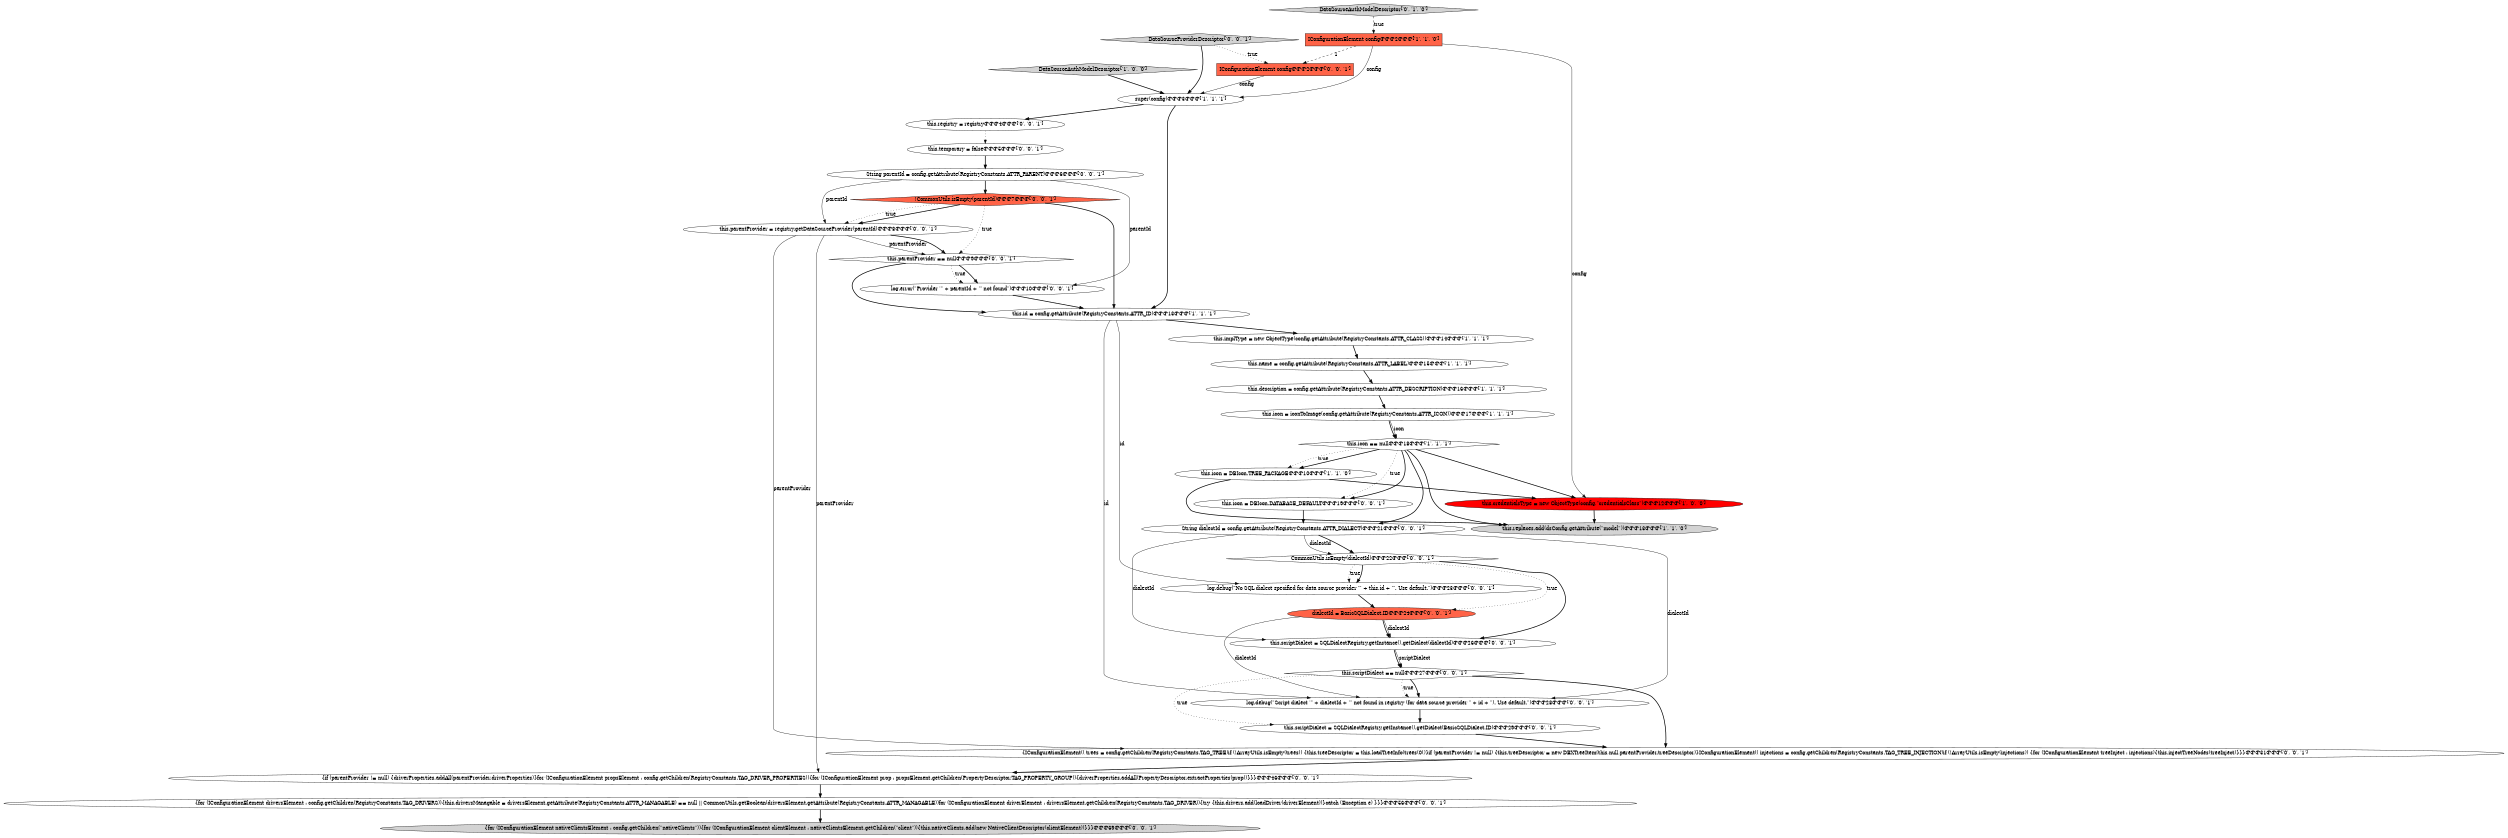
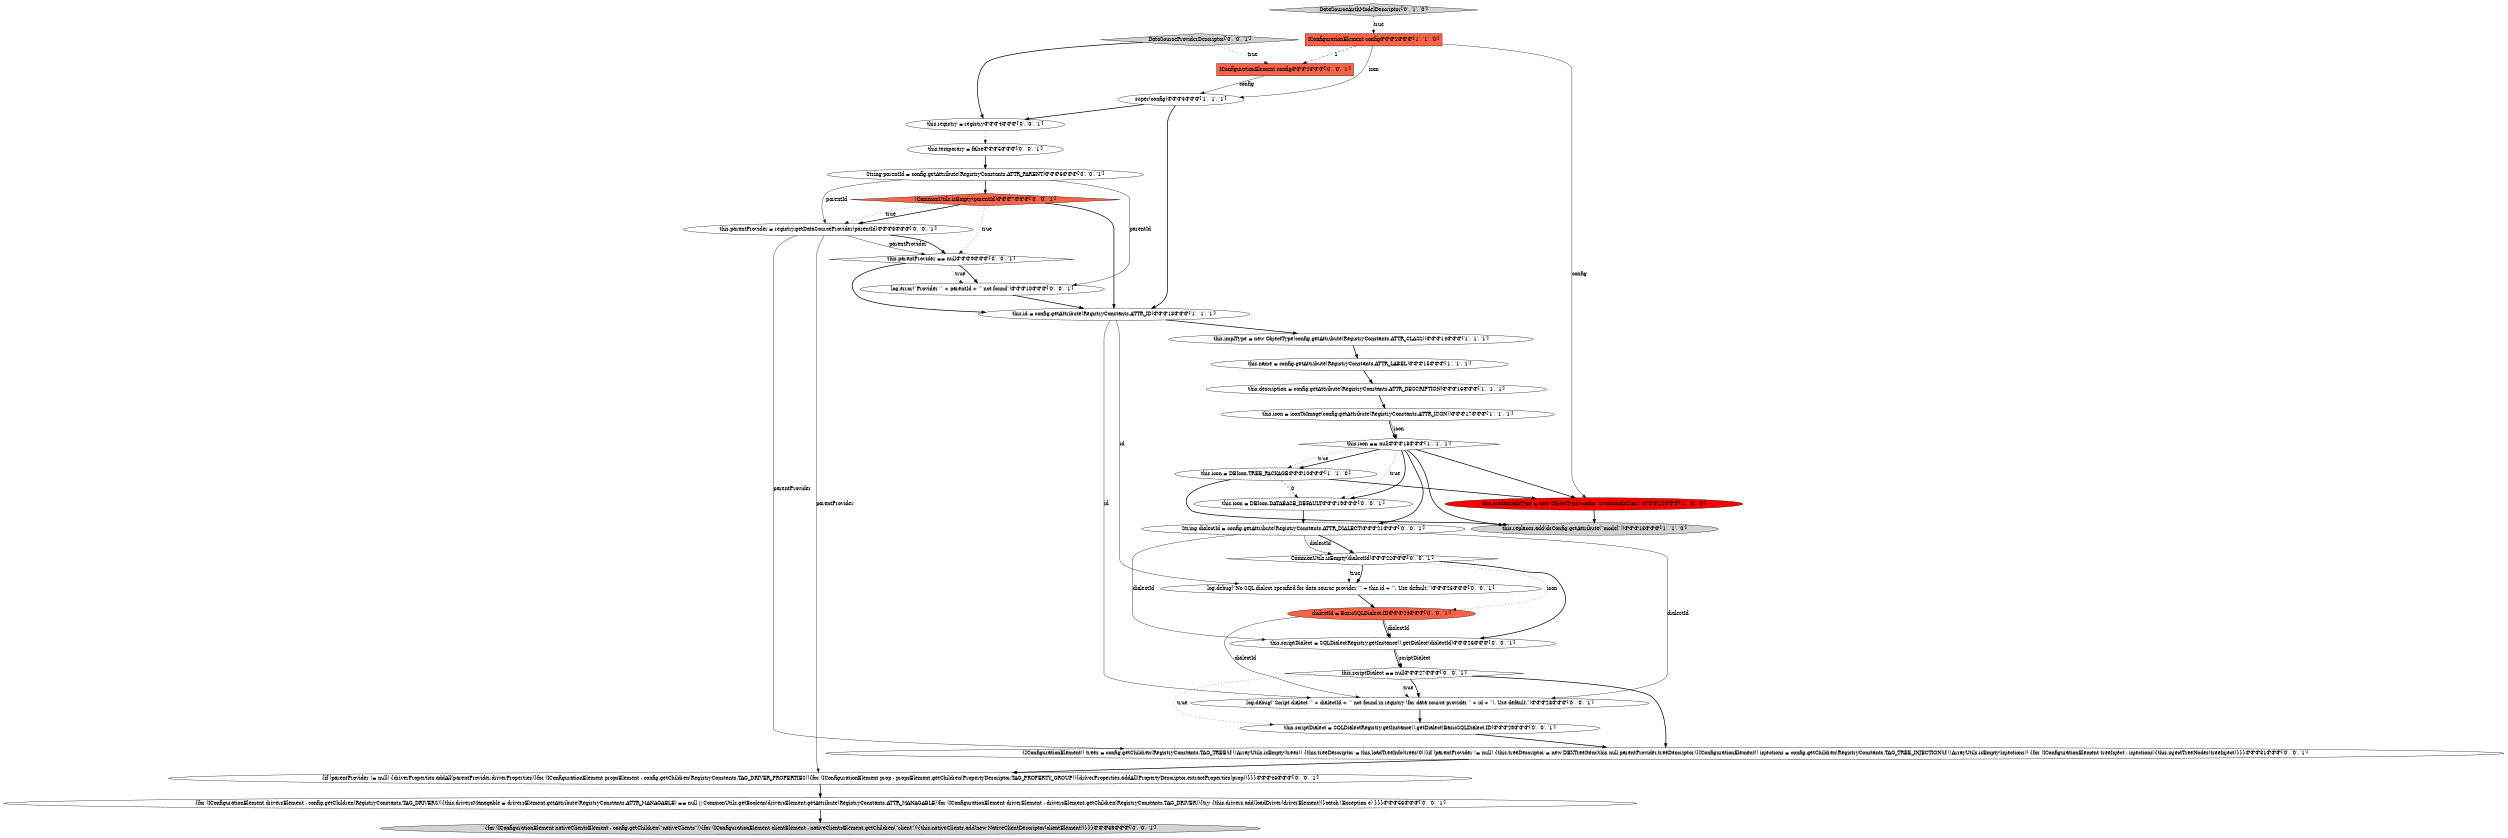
(1093, 70) -> none
(1202, 70) -> (1037, 51)
(1374, 70) -> (1374, 70)
none -> (1288, 488)
(1552, 589) -> (1552, 589)
